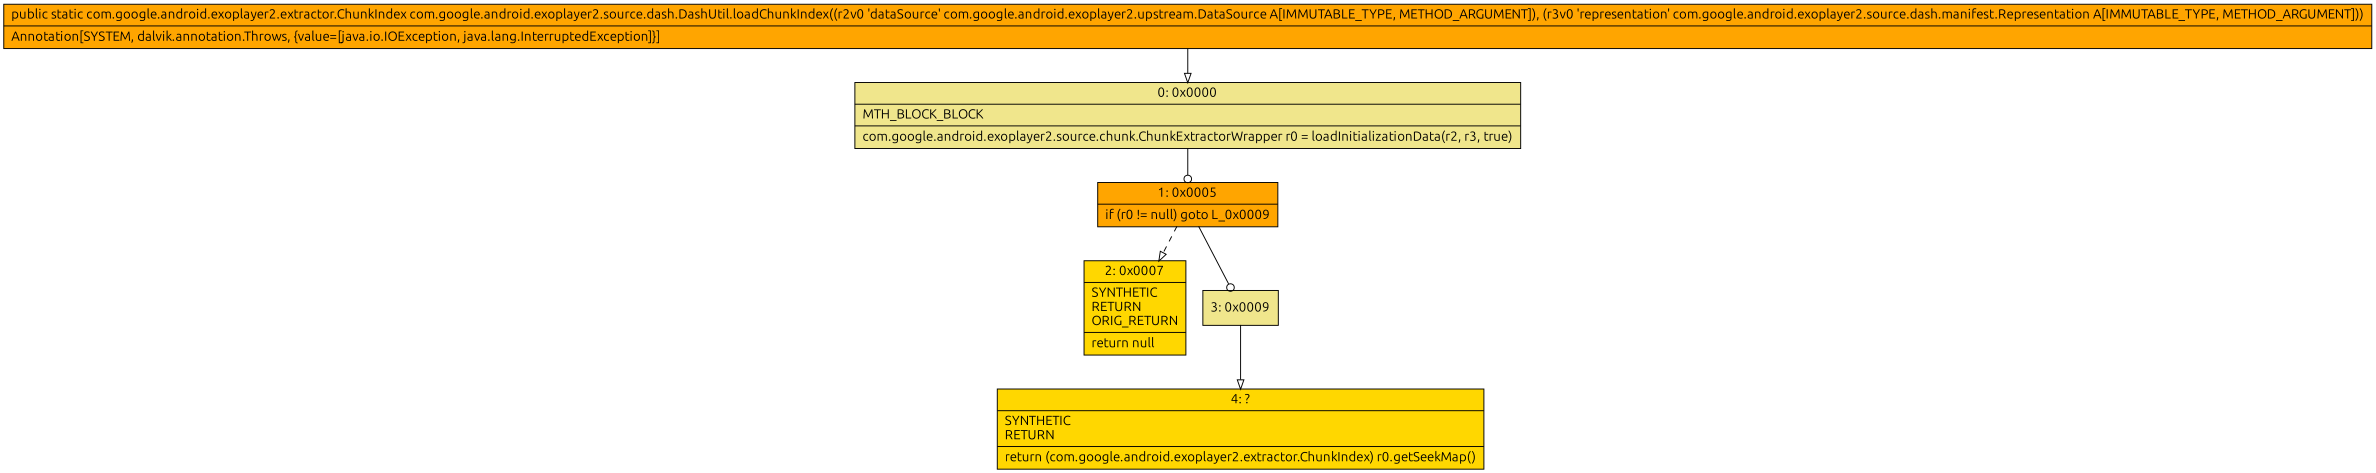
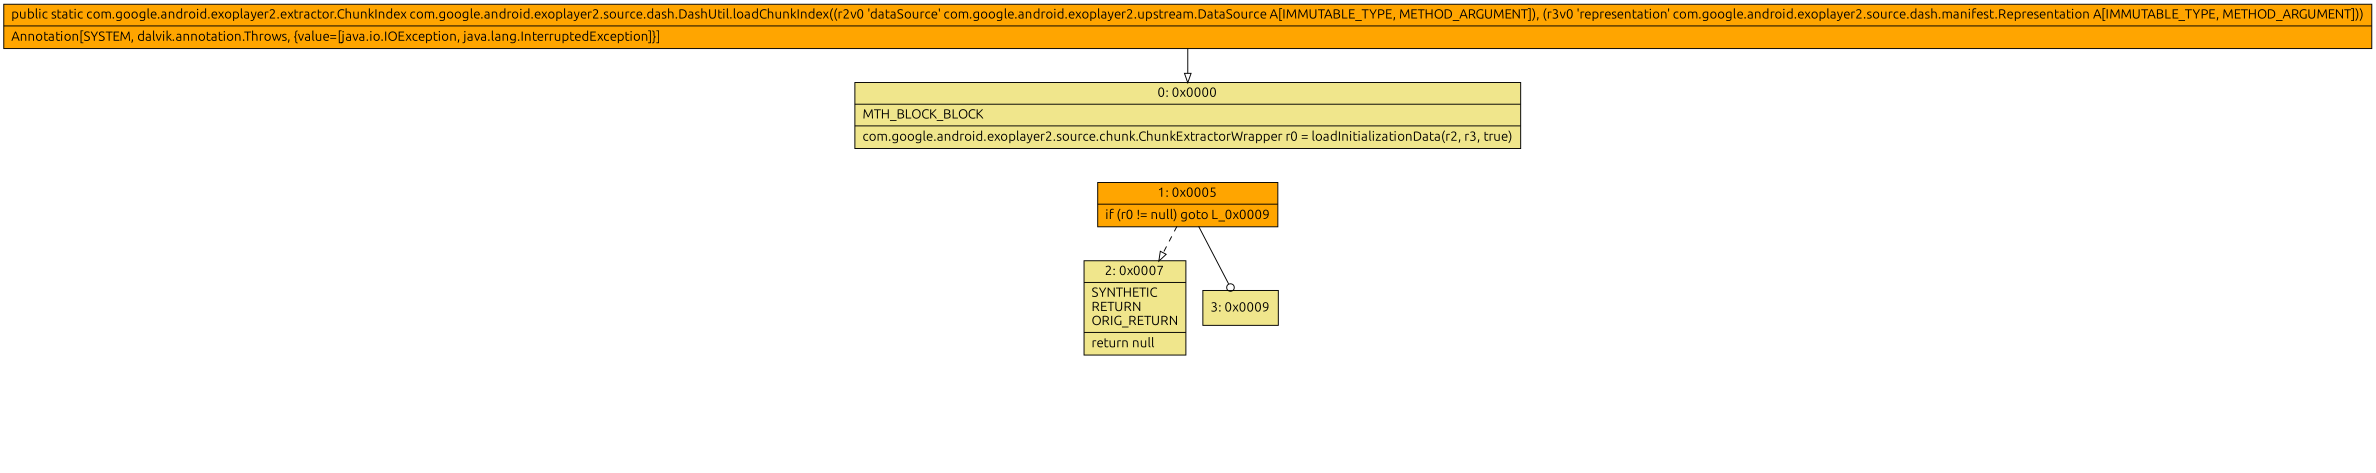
(1188, 162) -> none
(1135, 308) -> (1135, 308)
(1241, 429) -> none
